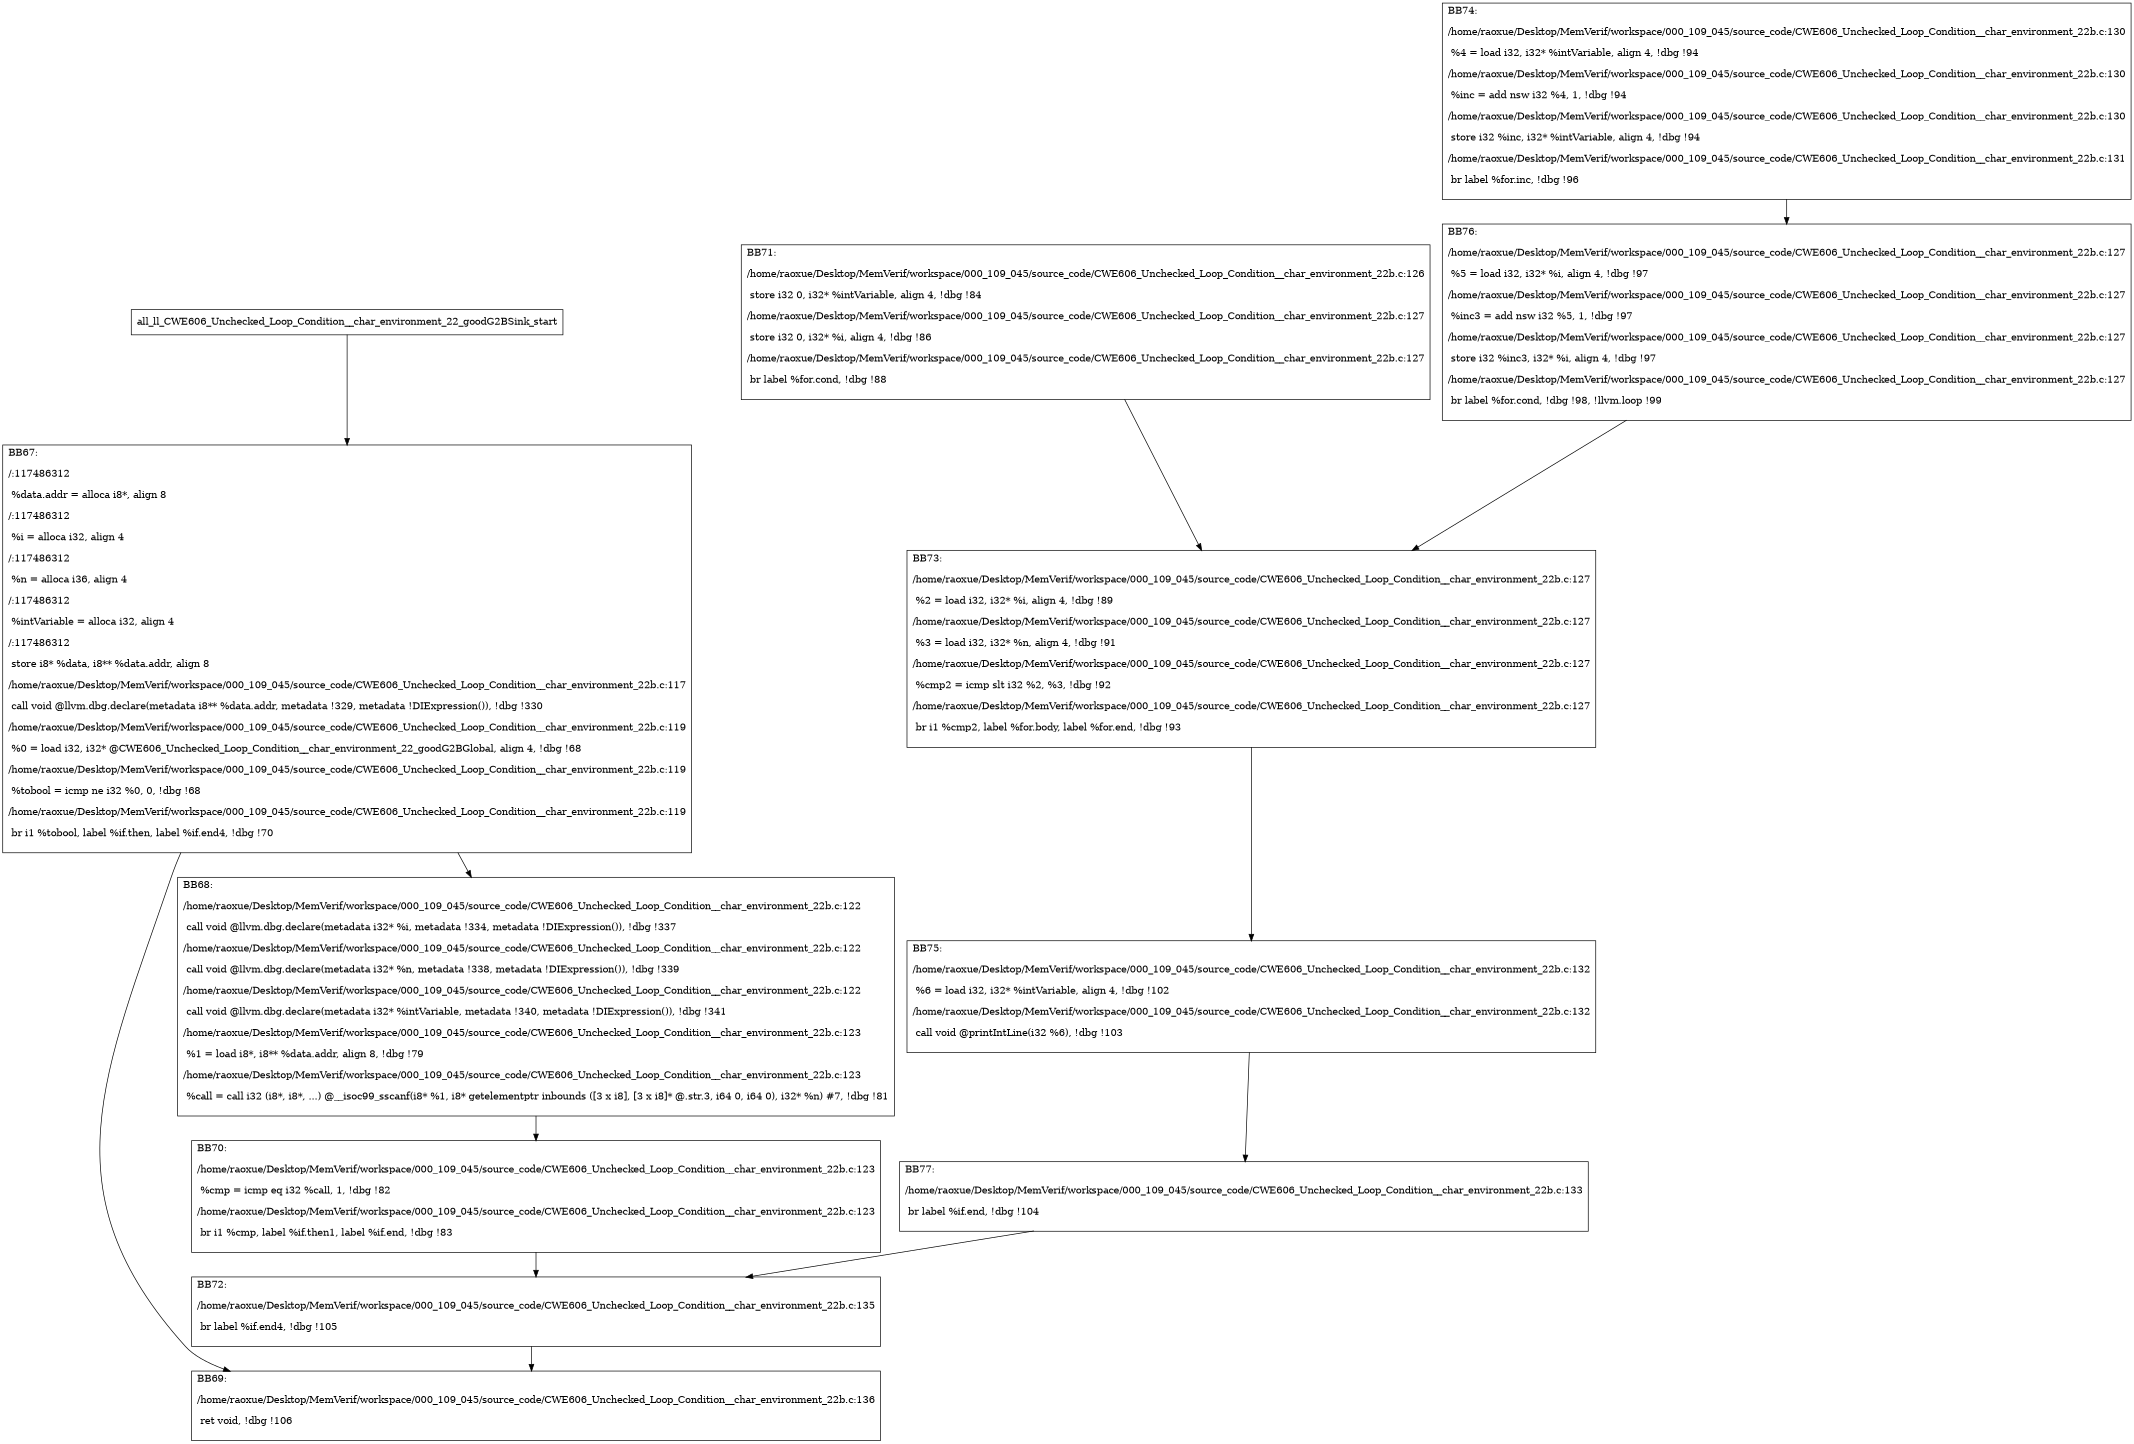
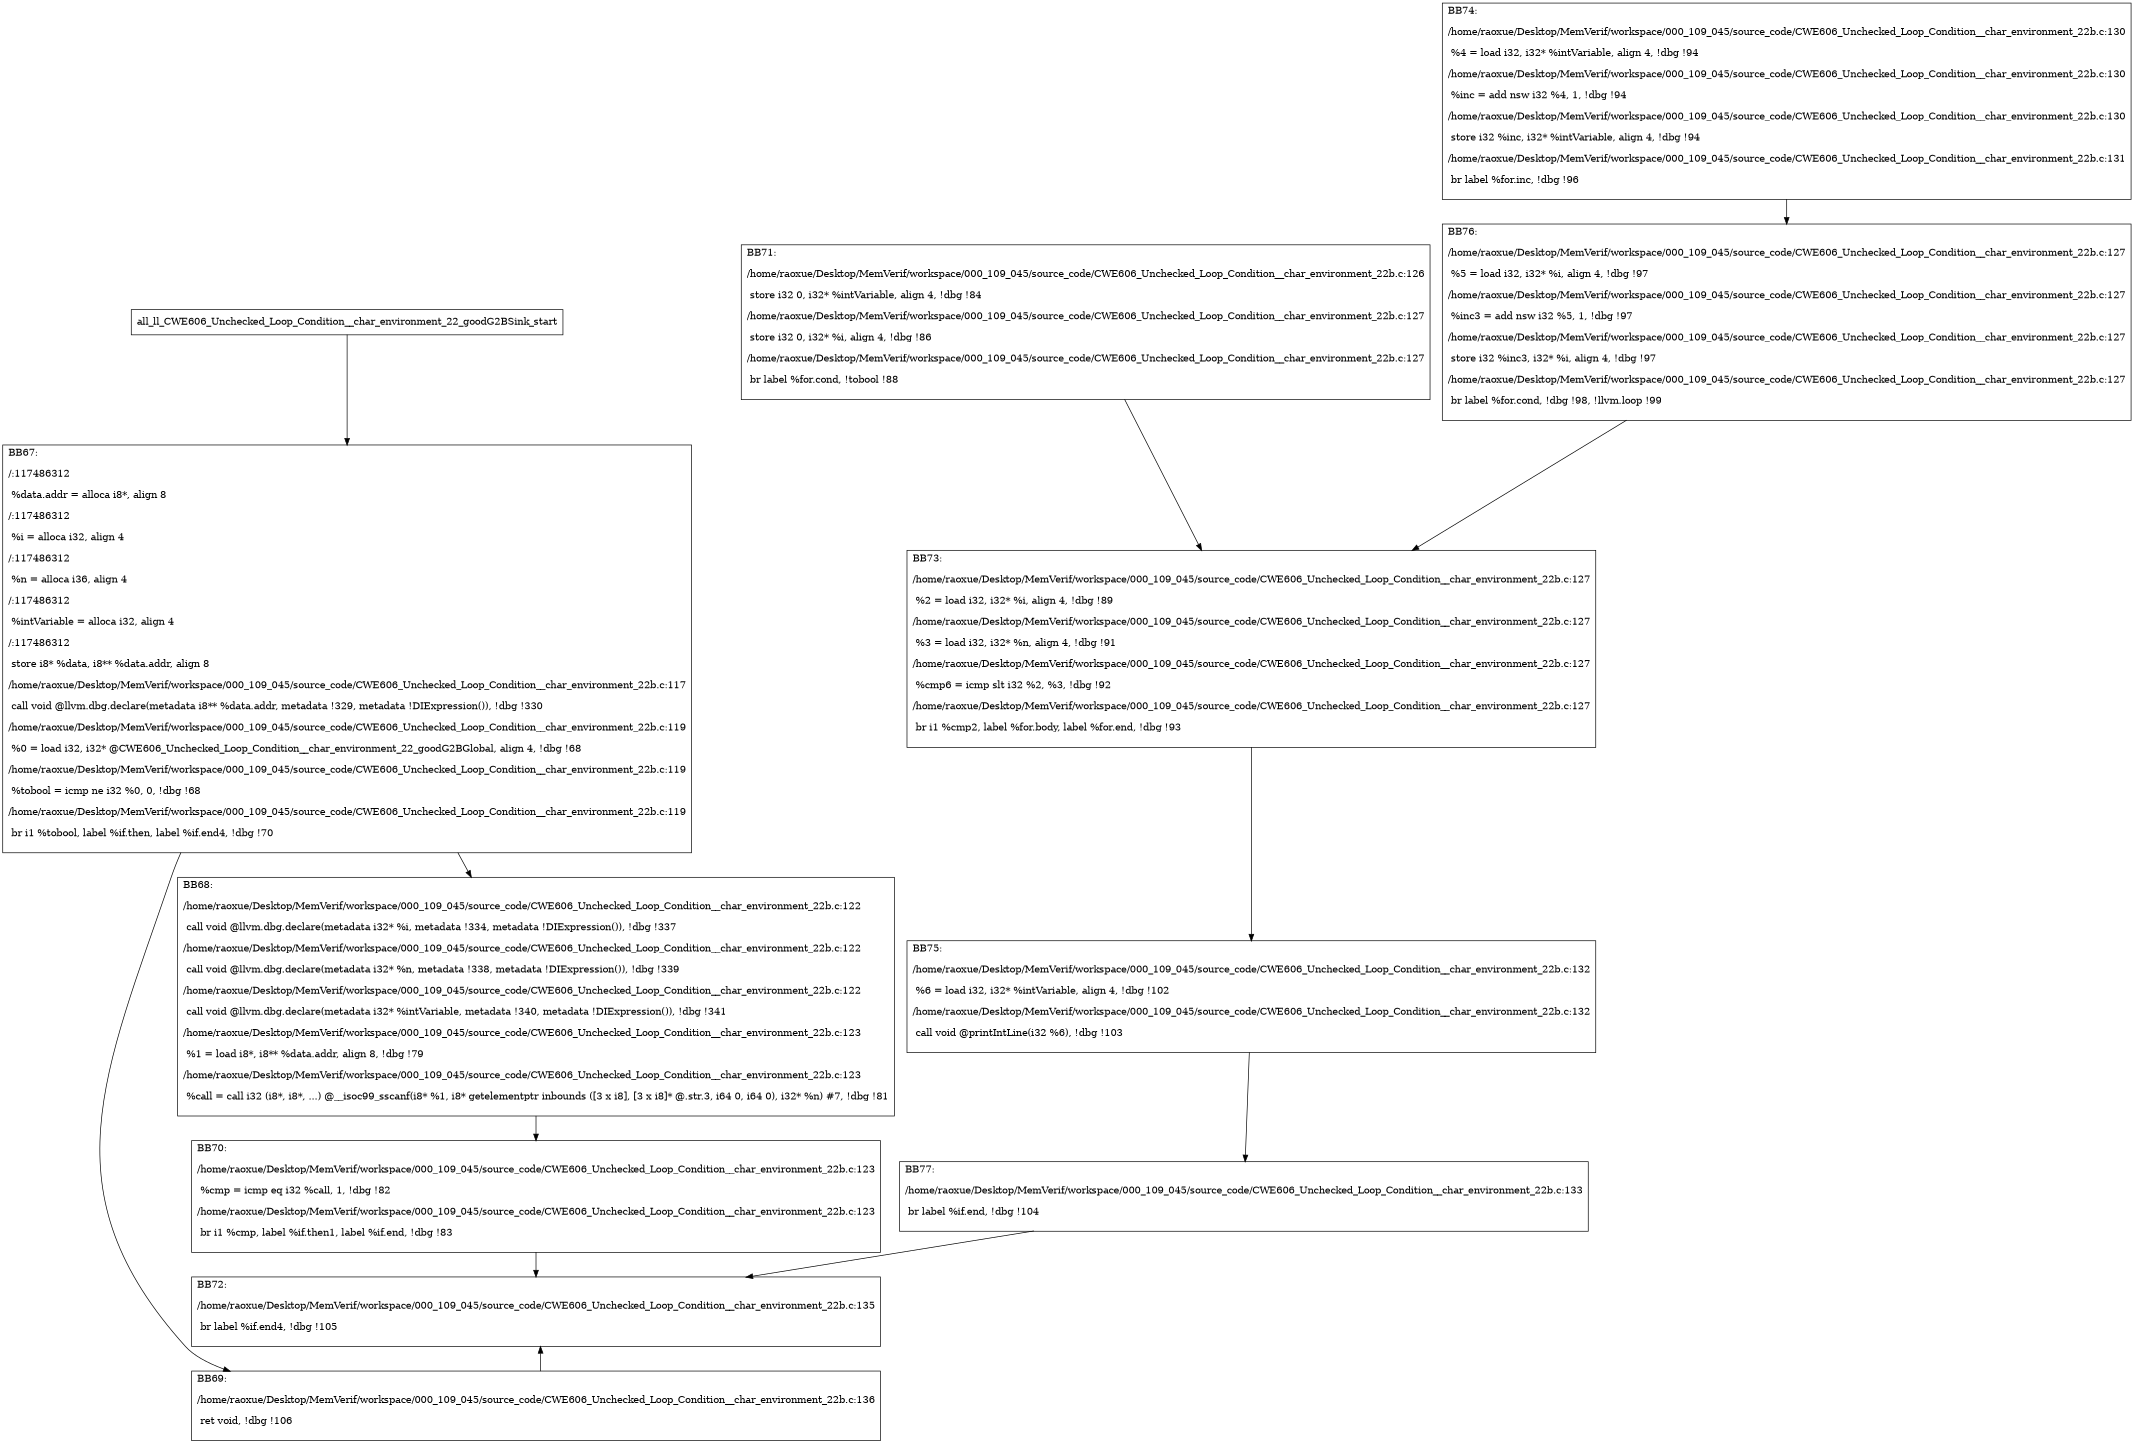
(817, 380) -> (823, 380)
(1012, 685) -> (1012, 685)
(531, 1355) -> (541, 1362)
